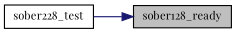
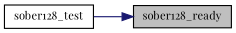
(49, 17) -> (49, 17)
